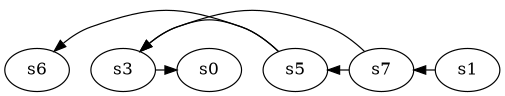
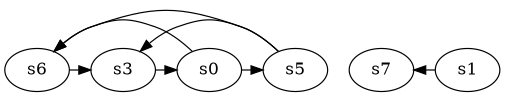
(259, 11) -> (74, 70)
none -> (137, 21)
(344, 70) -> (246, 70)
